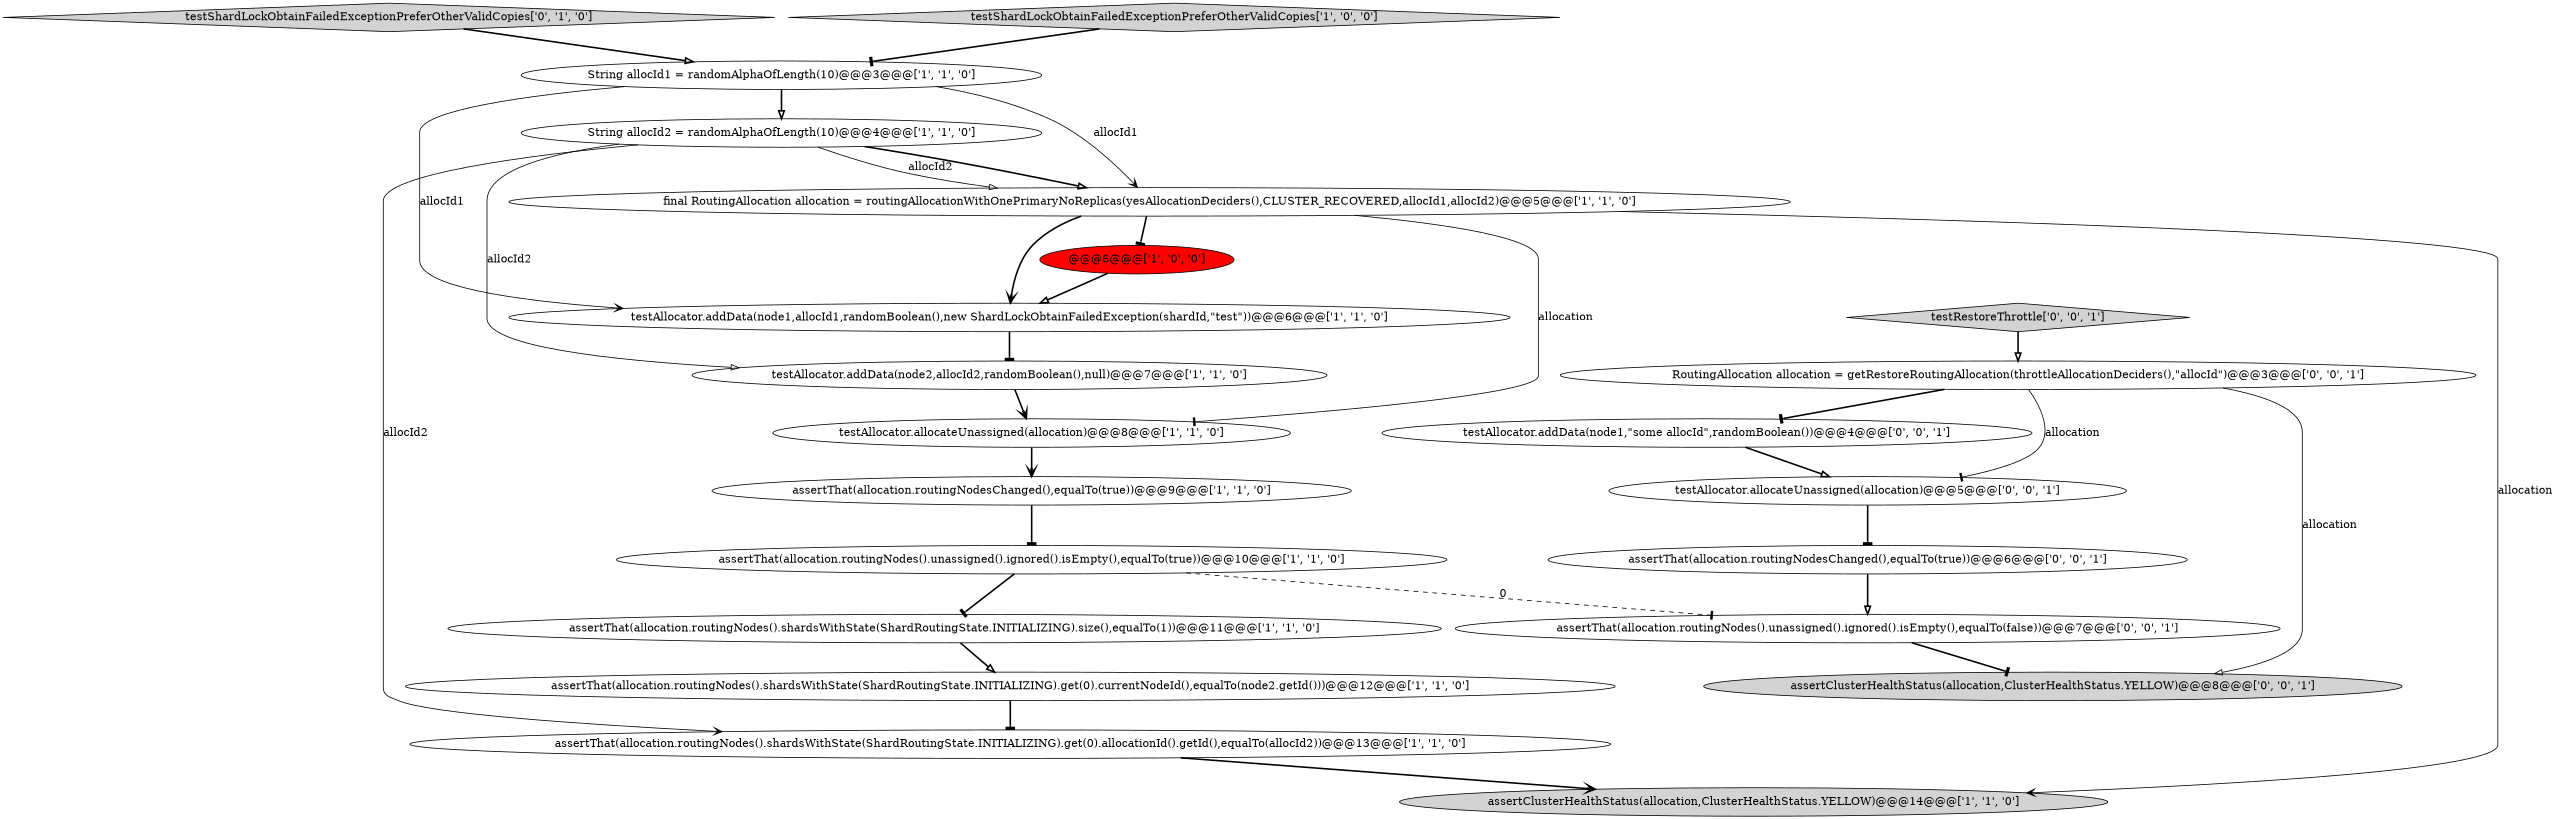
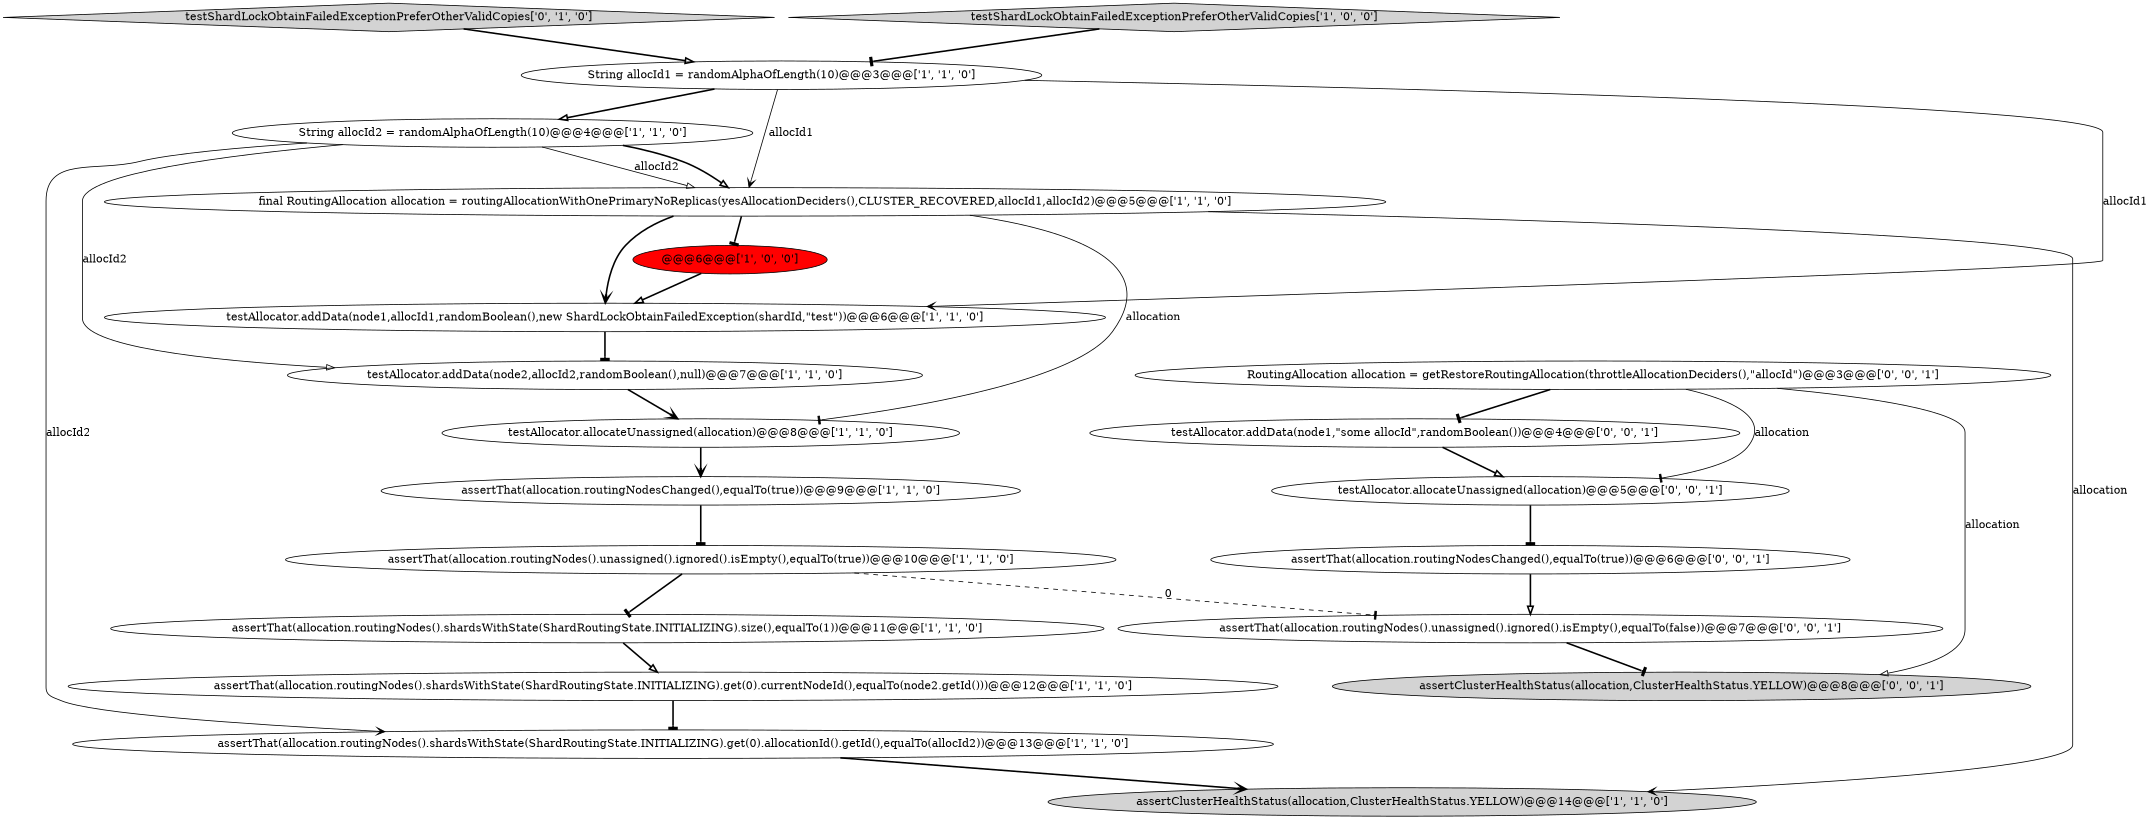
(2018, 317) -> none
